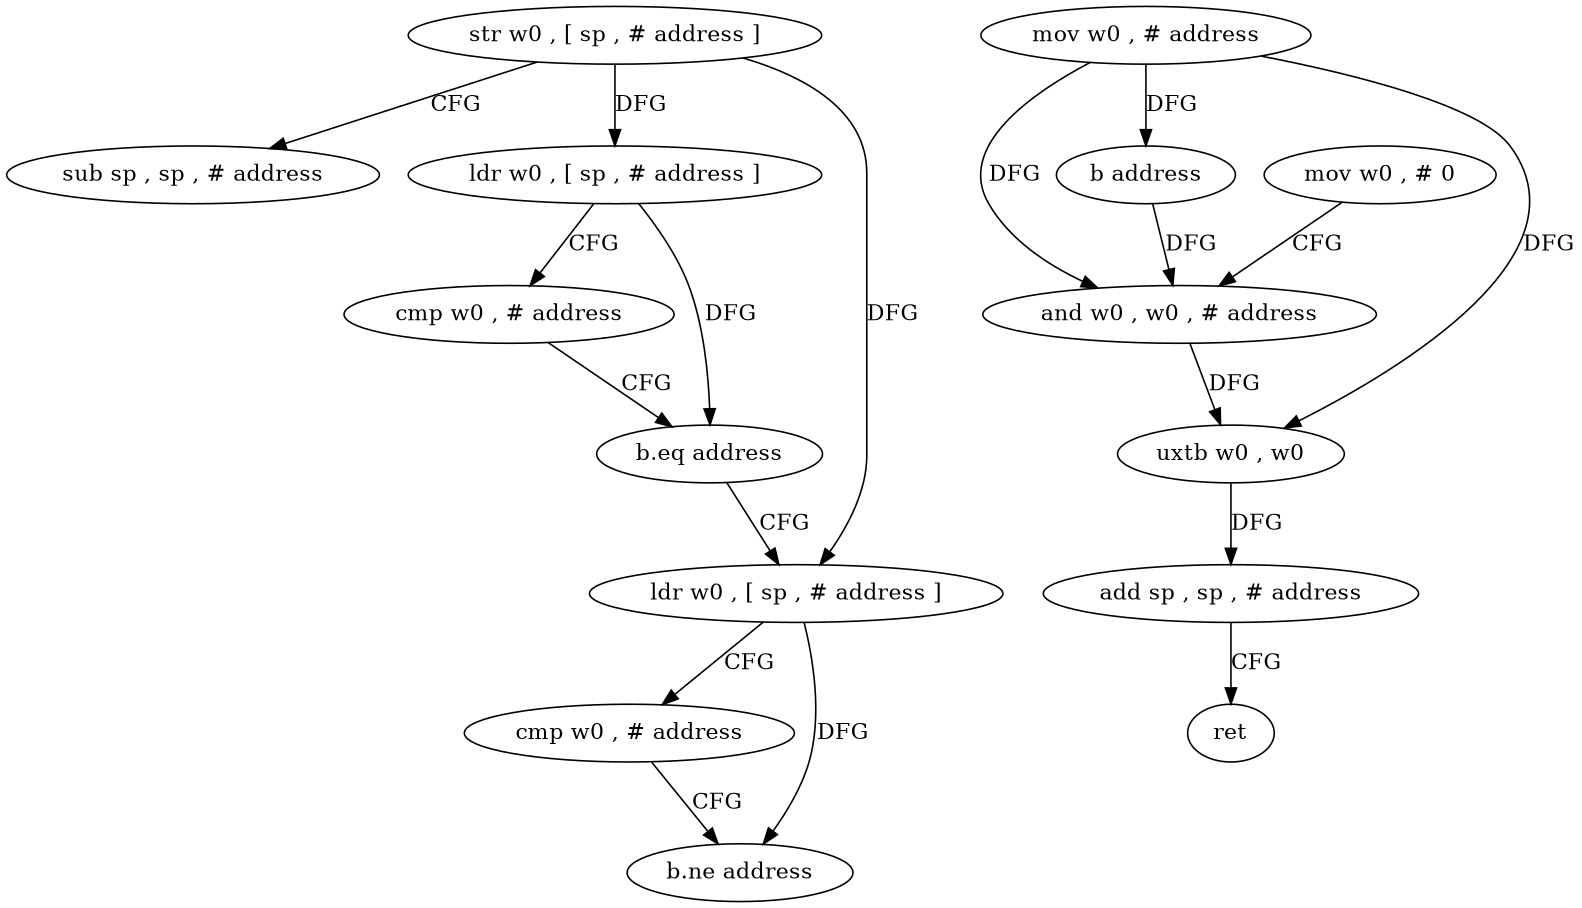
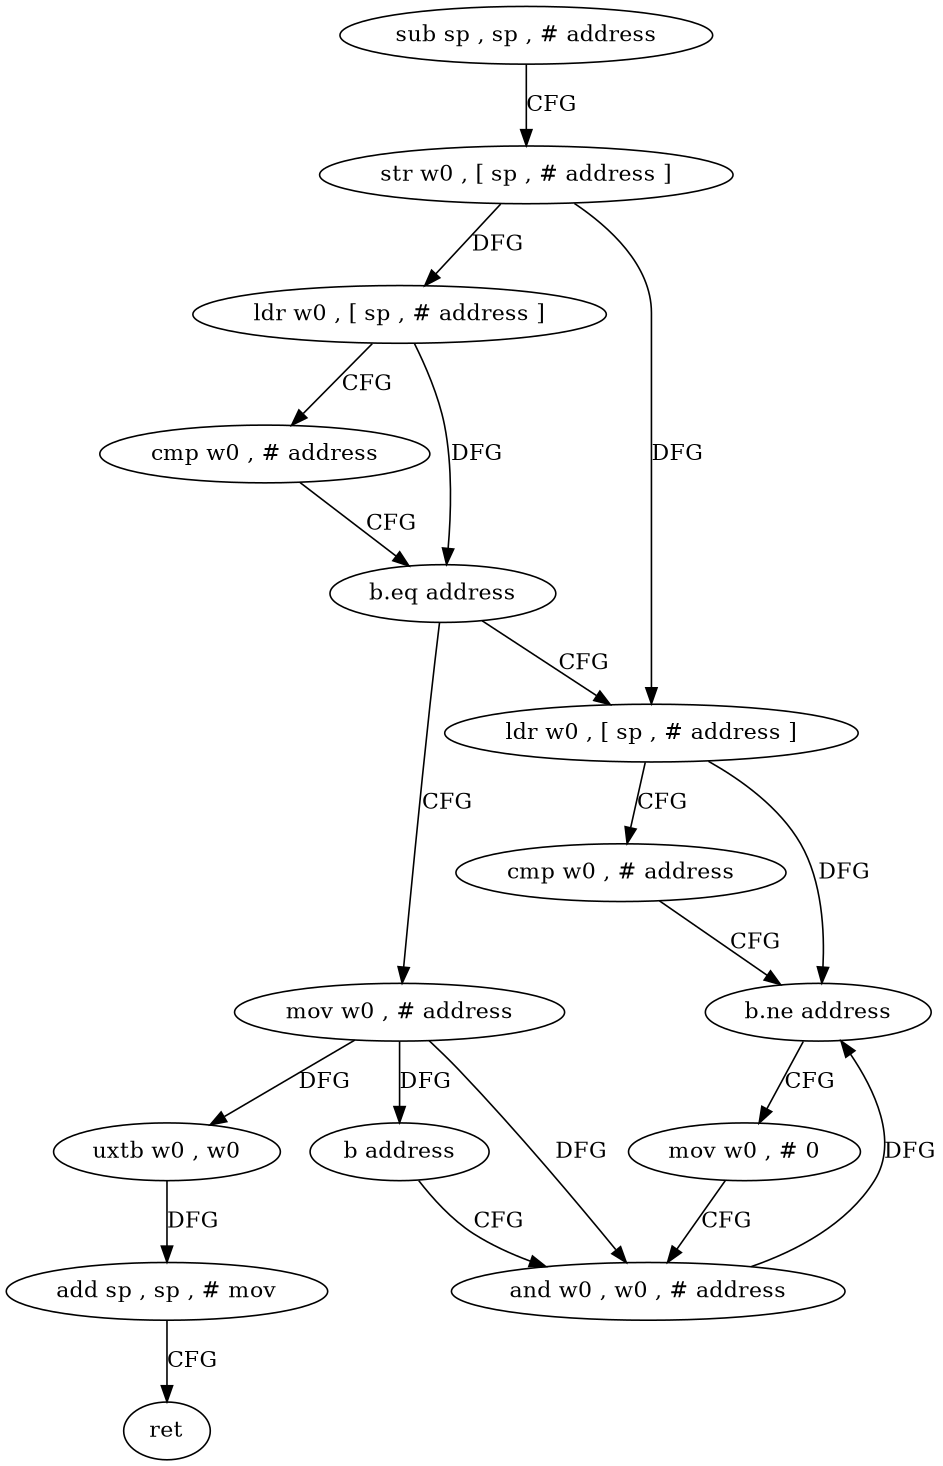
(411, 103) -> (526, 97)
(1192, 245) -> (499, 1222)
(1202, 376) -> (869, 1187)
(1231, 594) -> (167, 1291)
none -> (421, 795)
none -> (785, 1075)
